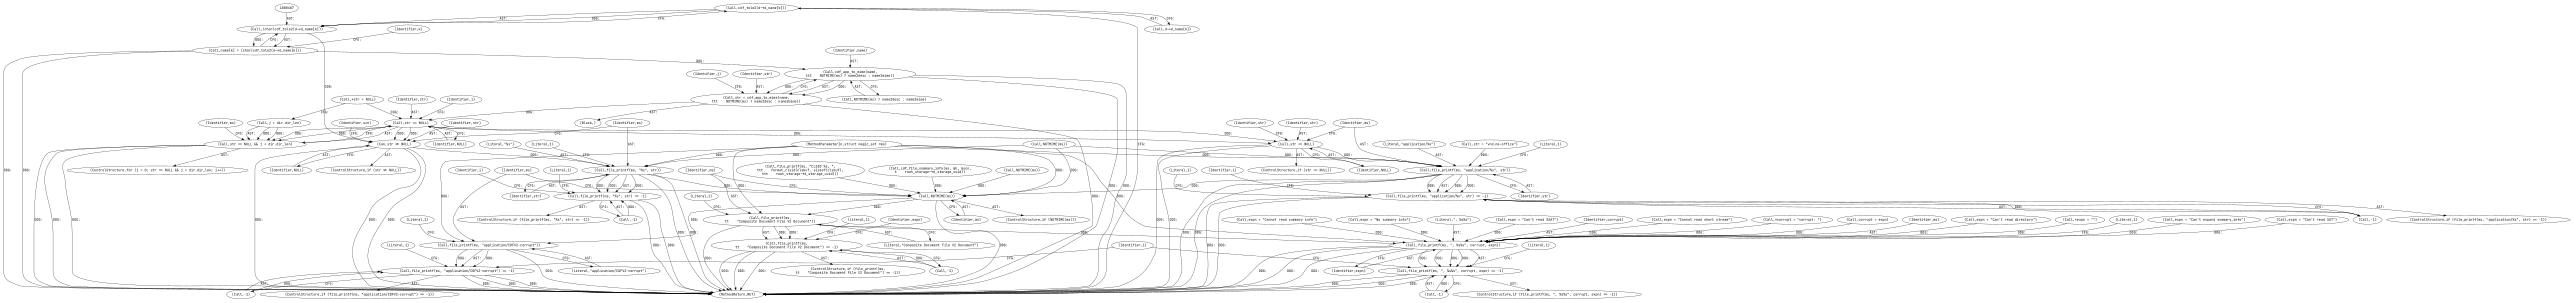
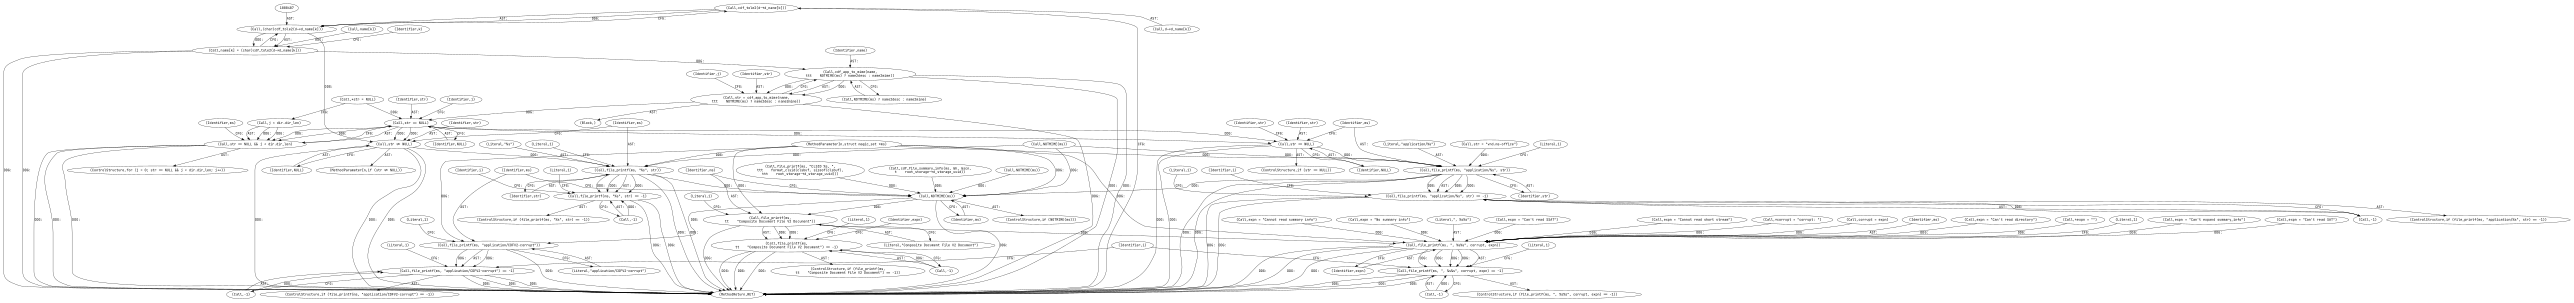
(1069, 11) -> none
none -> (362, 29)
(355, 123) -> none
(394, 144) -> (394, 144)
(366, 170) -> (366, 170)
(1604, 220) -> none
